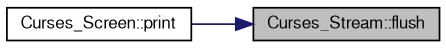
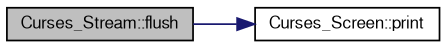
(214, 24) -> (215, 24)
